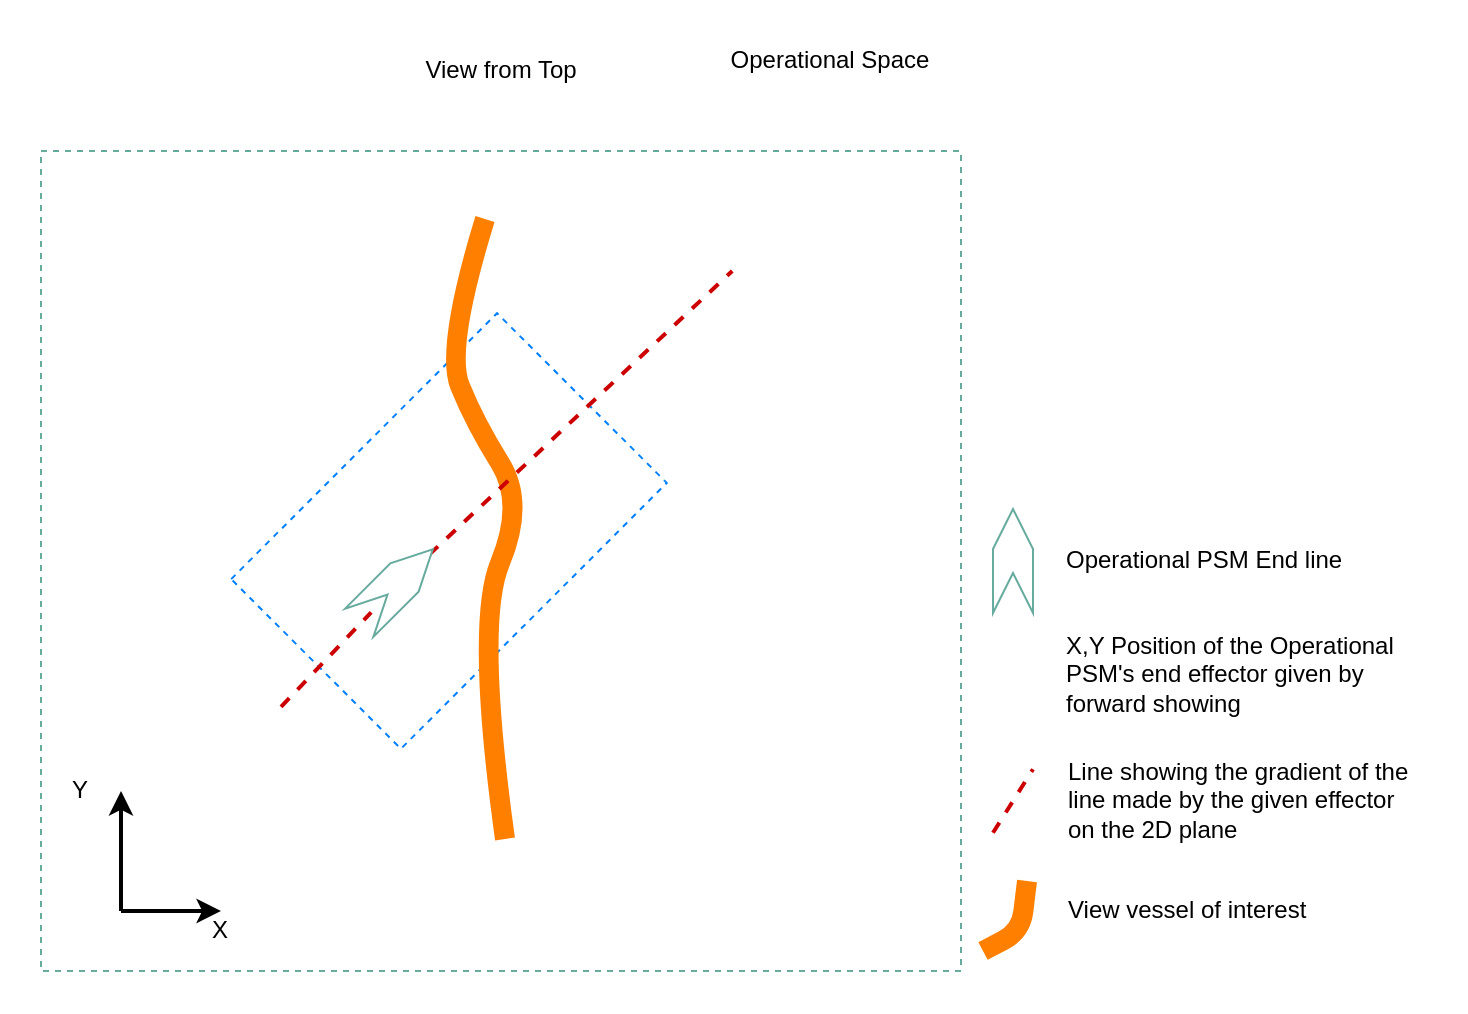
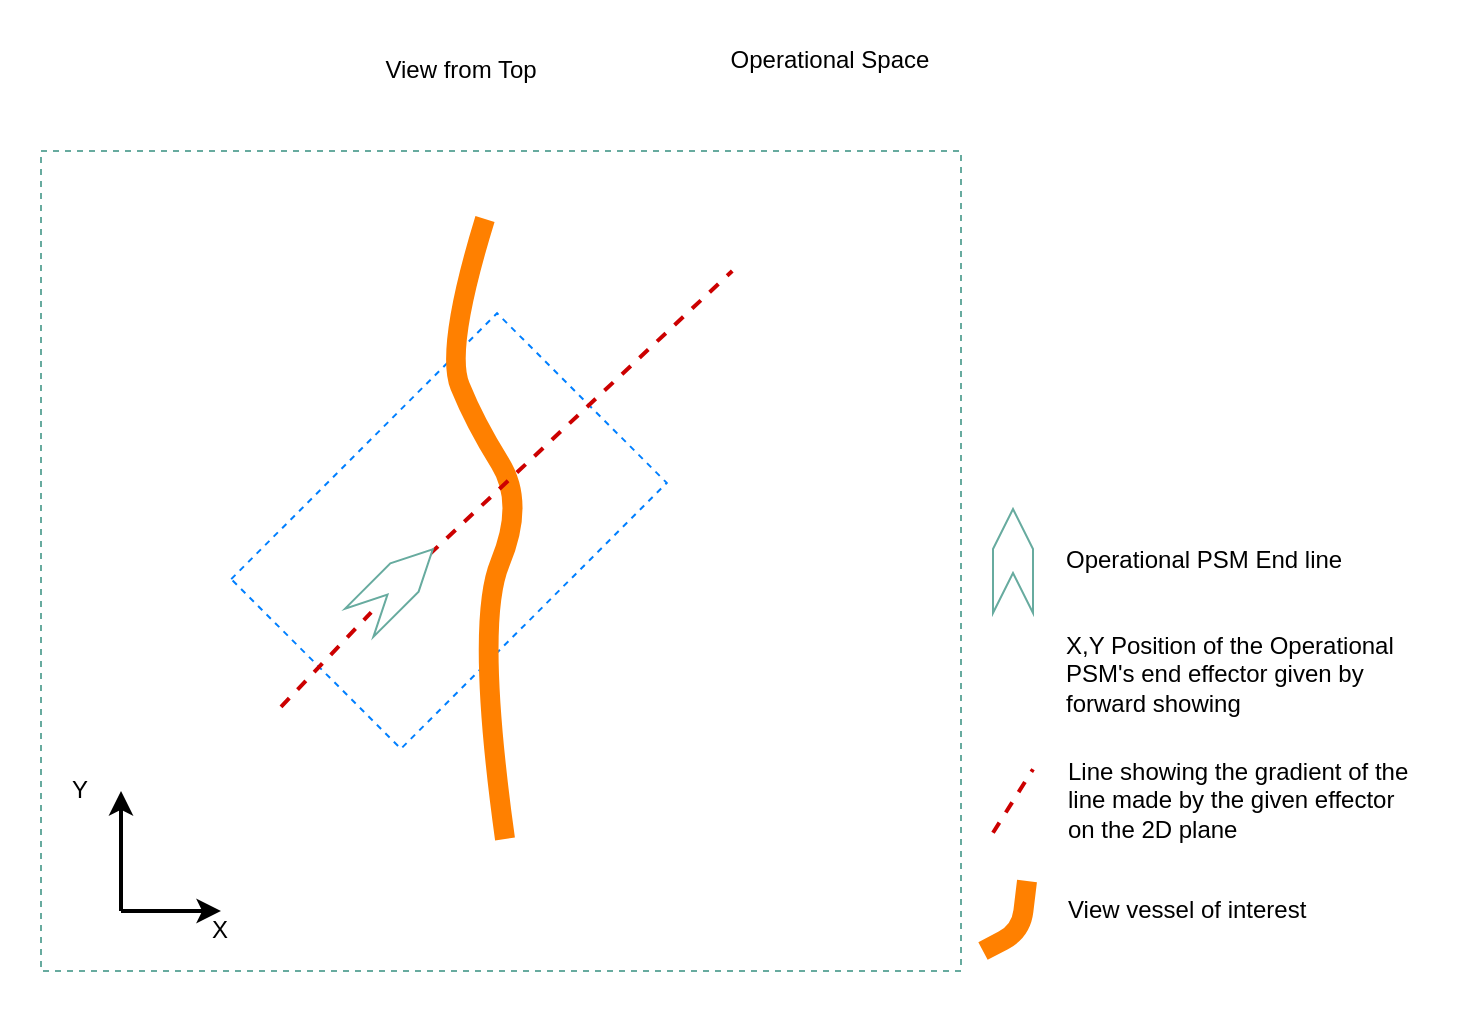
(501, 71) -> (461, 71)
